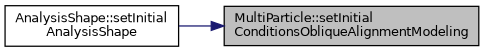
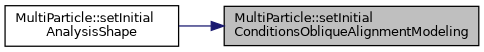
(92, 26) -> (92, 26)
